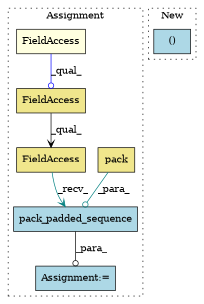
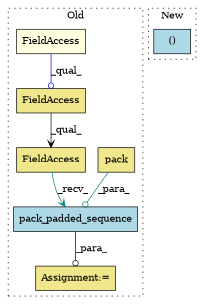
(76, 16) -> (76, 16)
(76, 278) -> (76, 278)
